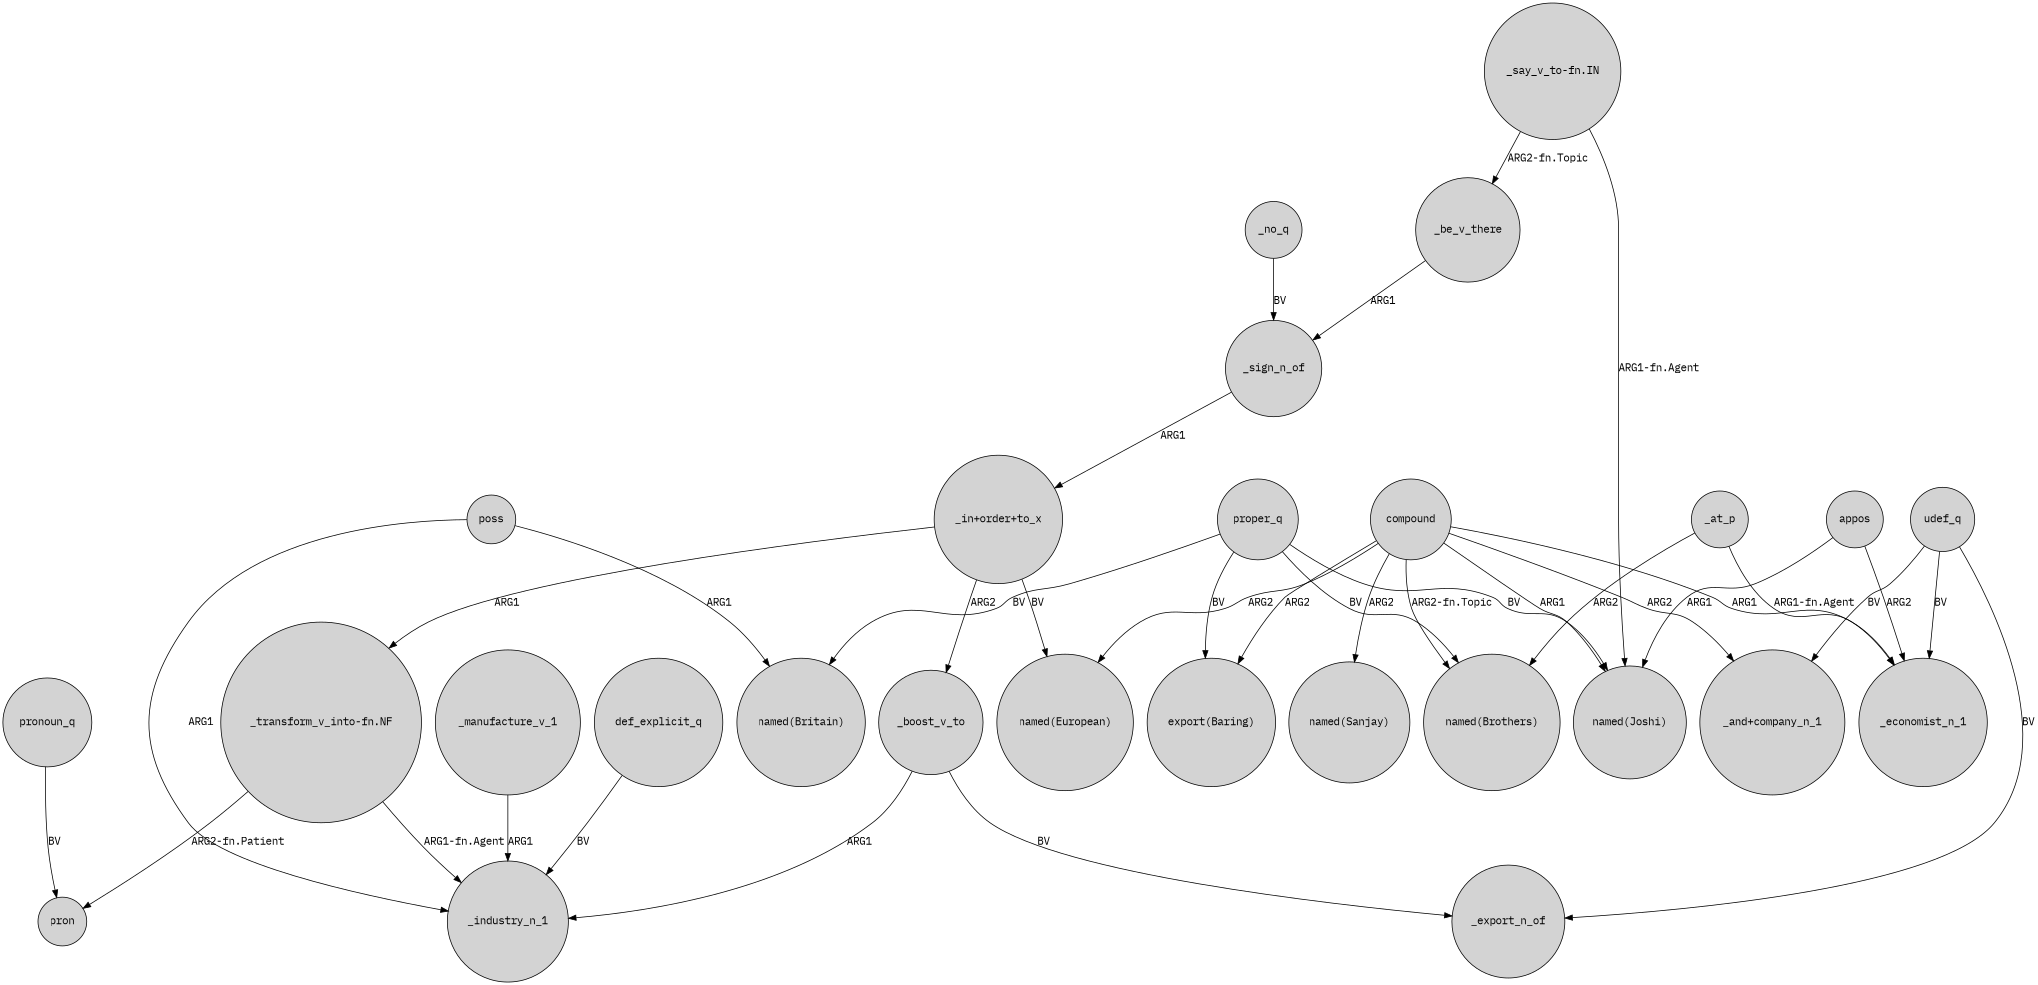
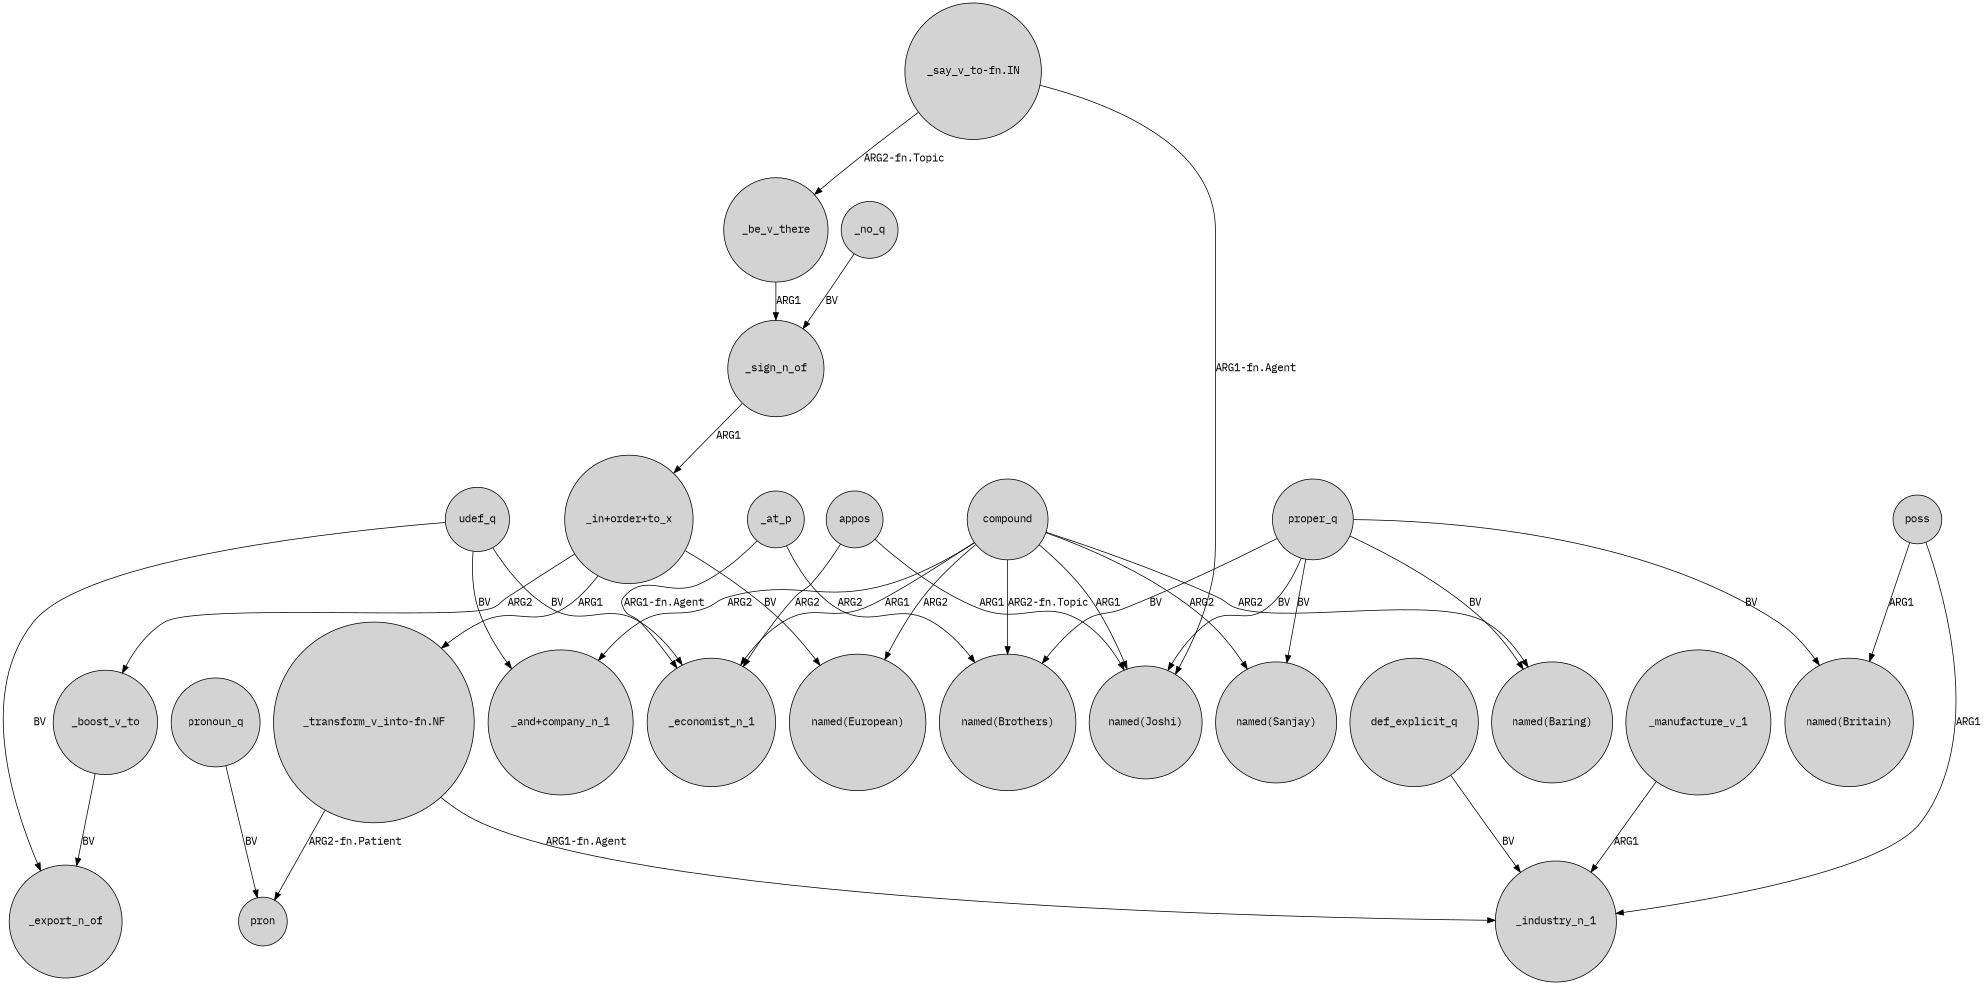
none -> (1297, 607)
(1211, 722) -> (1552, 722)
(762, 880) -> none
